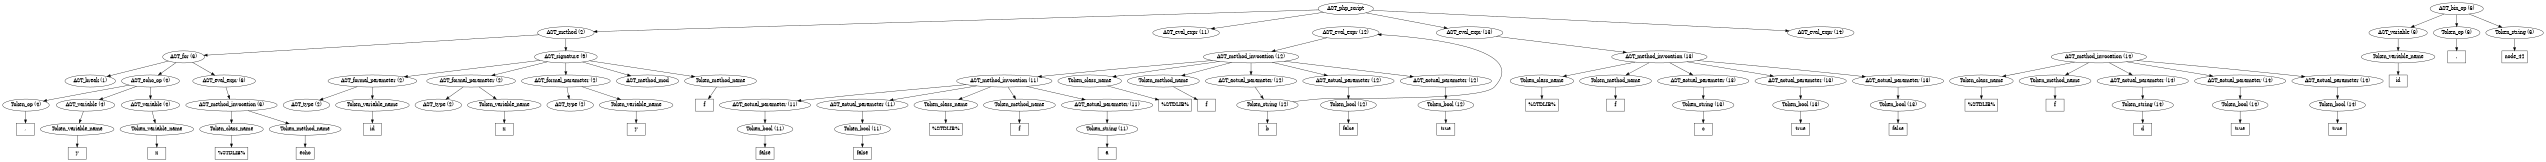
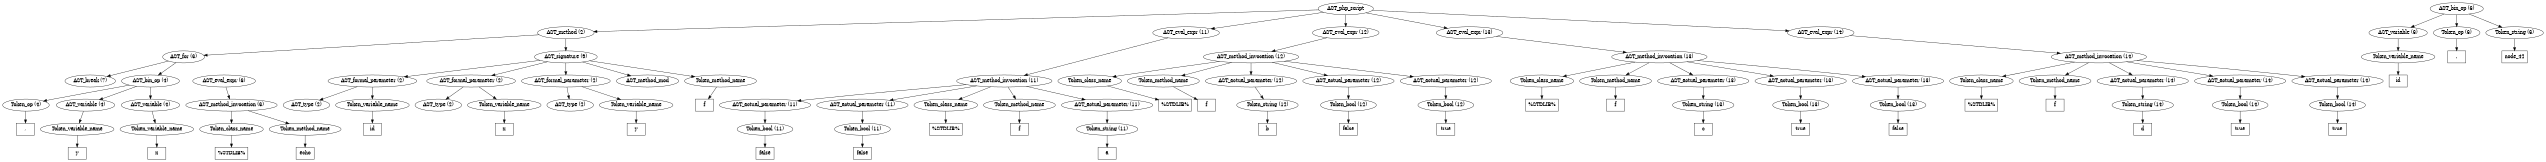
none -> (1954, 44)
(202, 68) -> none
(1127, 68) -> (1098, 56)
(90, 81) -> (90, 81)
(150, 81) -> (150, 81)
(1468, 94) -> (1346, 19)
